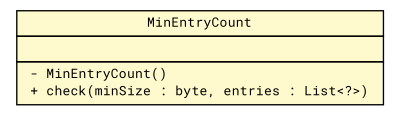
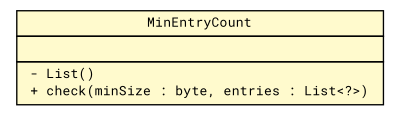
(99, 74) -> (63, 74)
